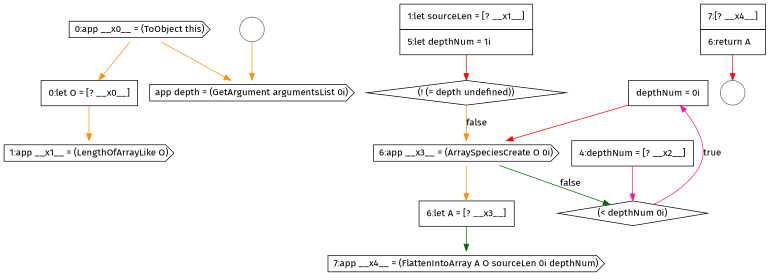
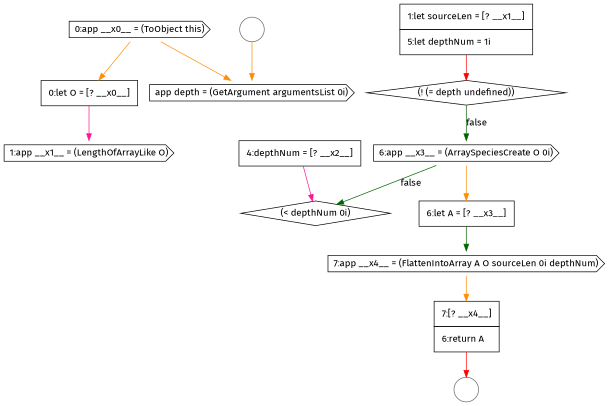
(668, 93) -> none
(89, 120) -> (89, 120)
(466, 120) -> (466, 120)
none -> (466, 285)
